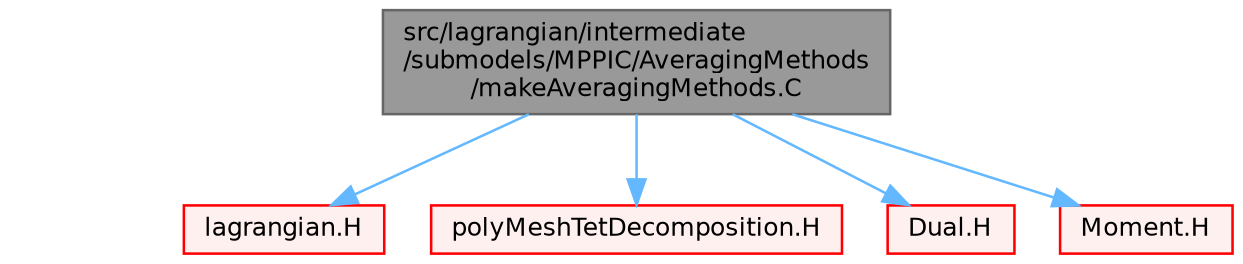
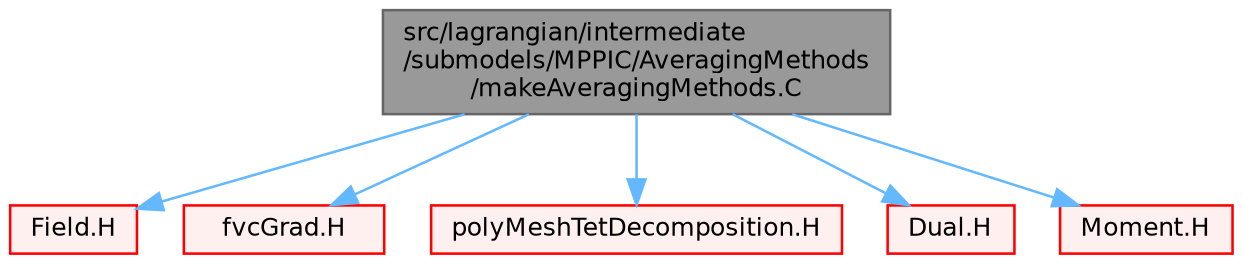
none -> (74, 230)
(284, 230) -> (284, 230)
